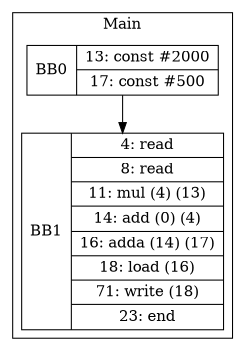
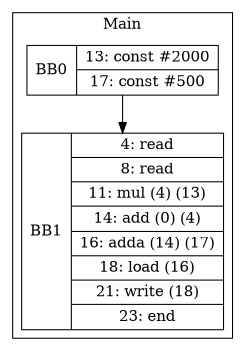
(147, 292) -> (147, 292)
